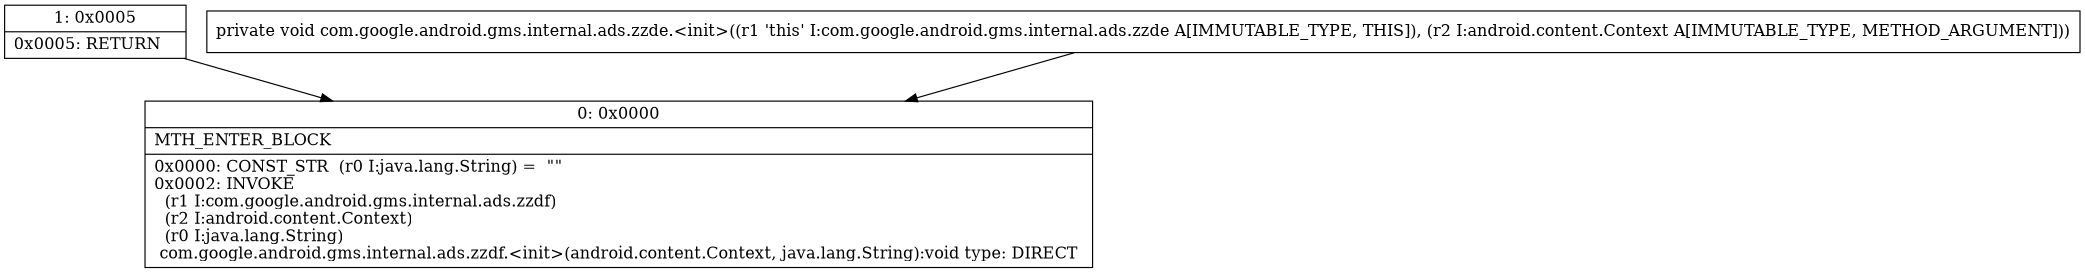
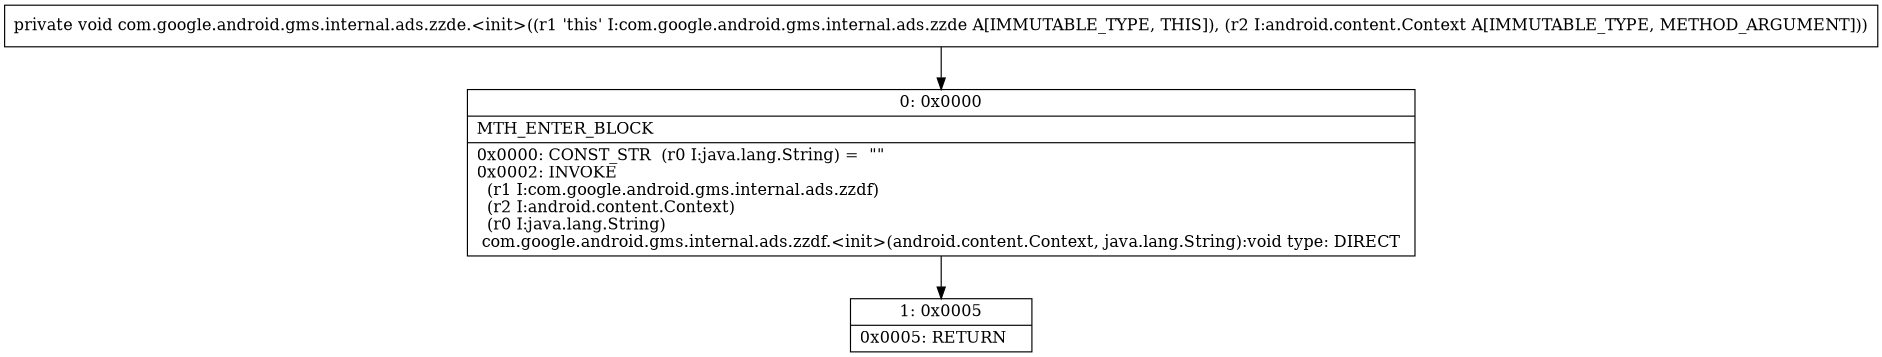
(253, 78) -> (941, 271)
